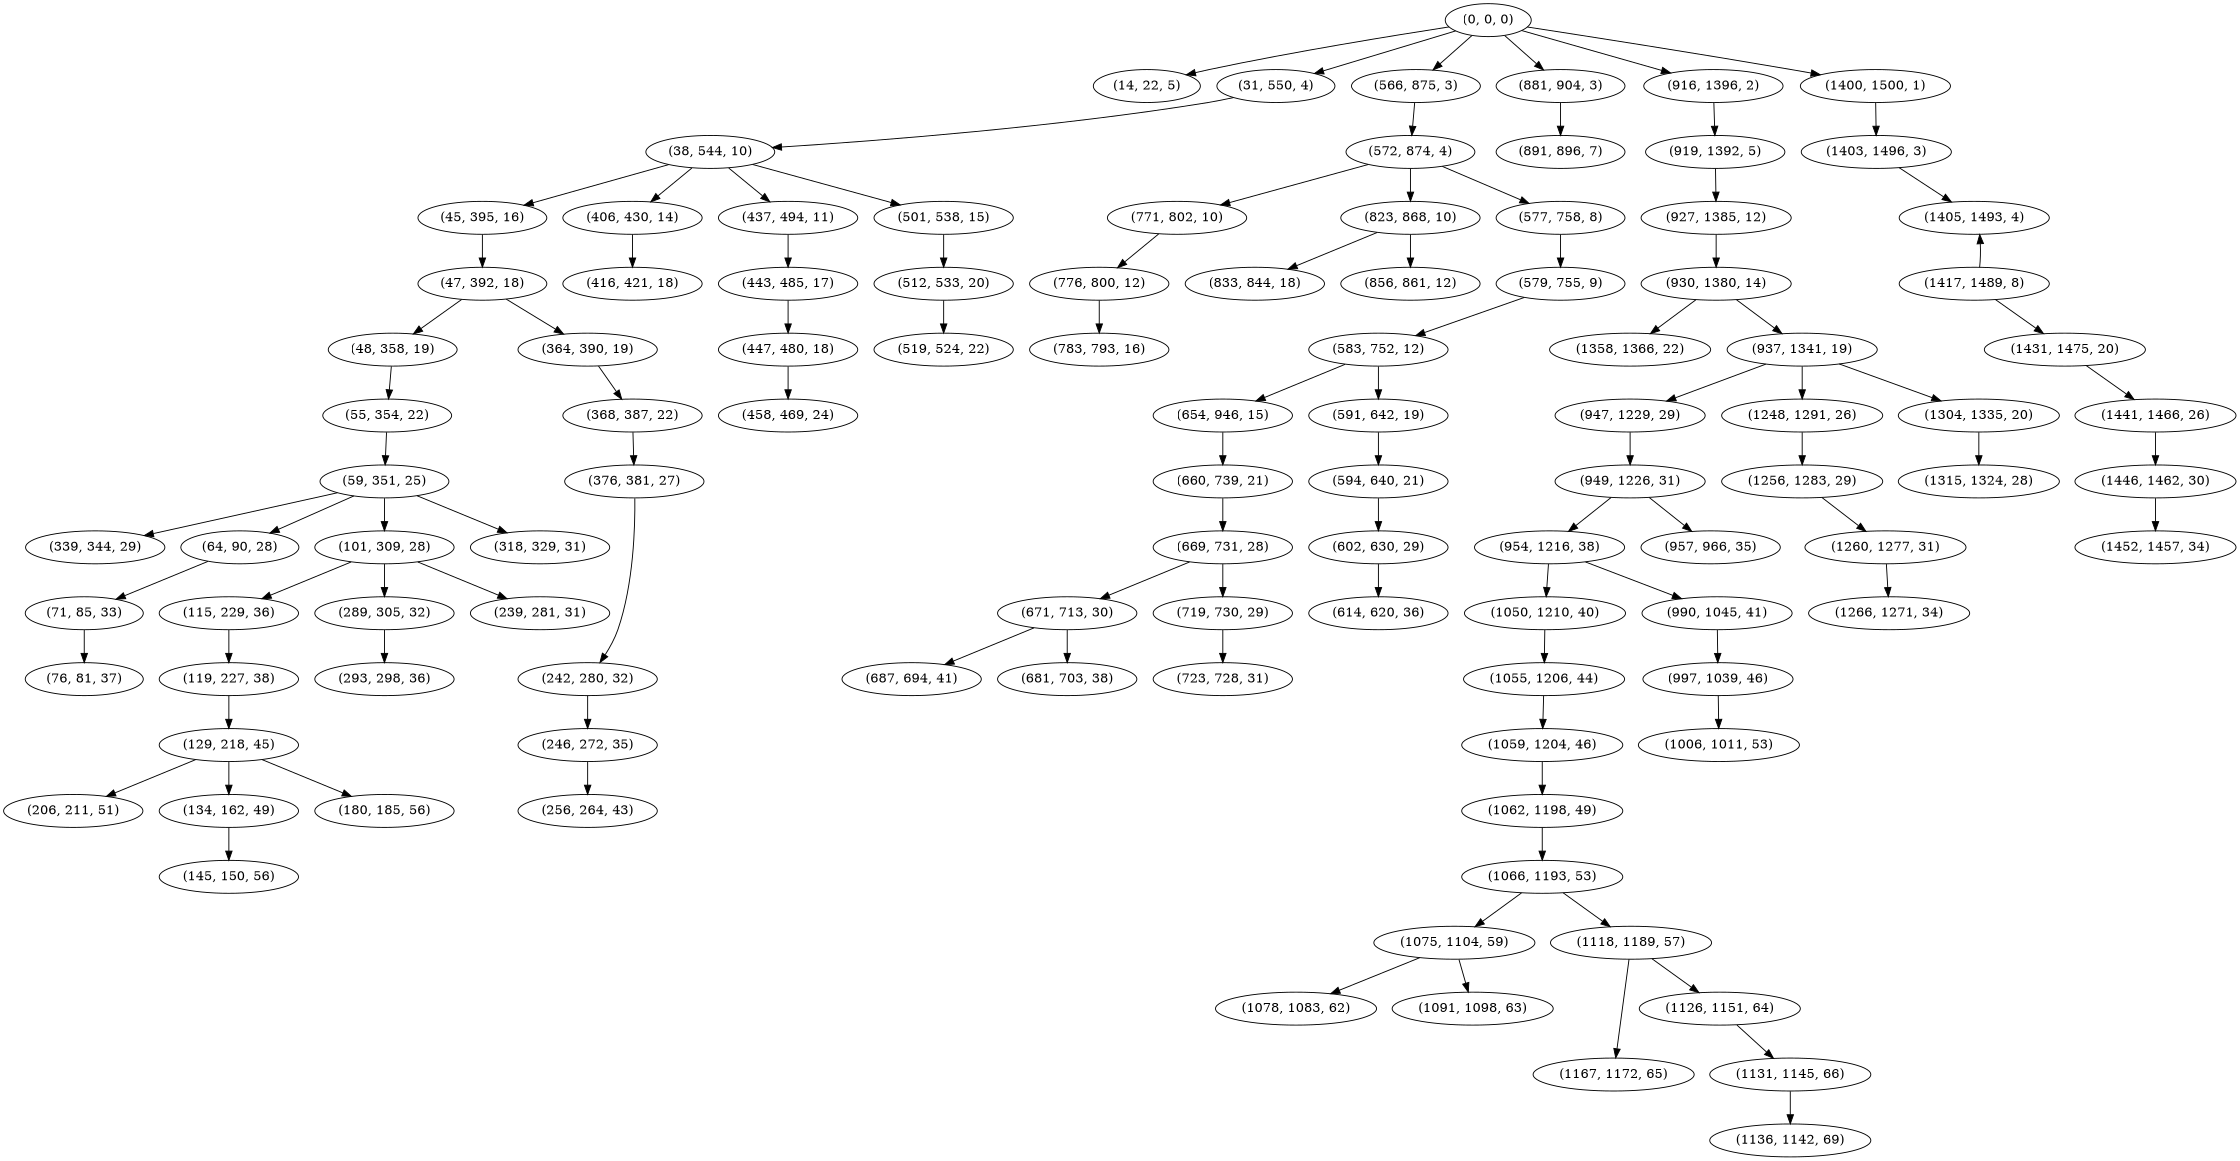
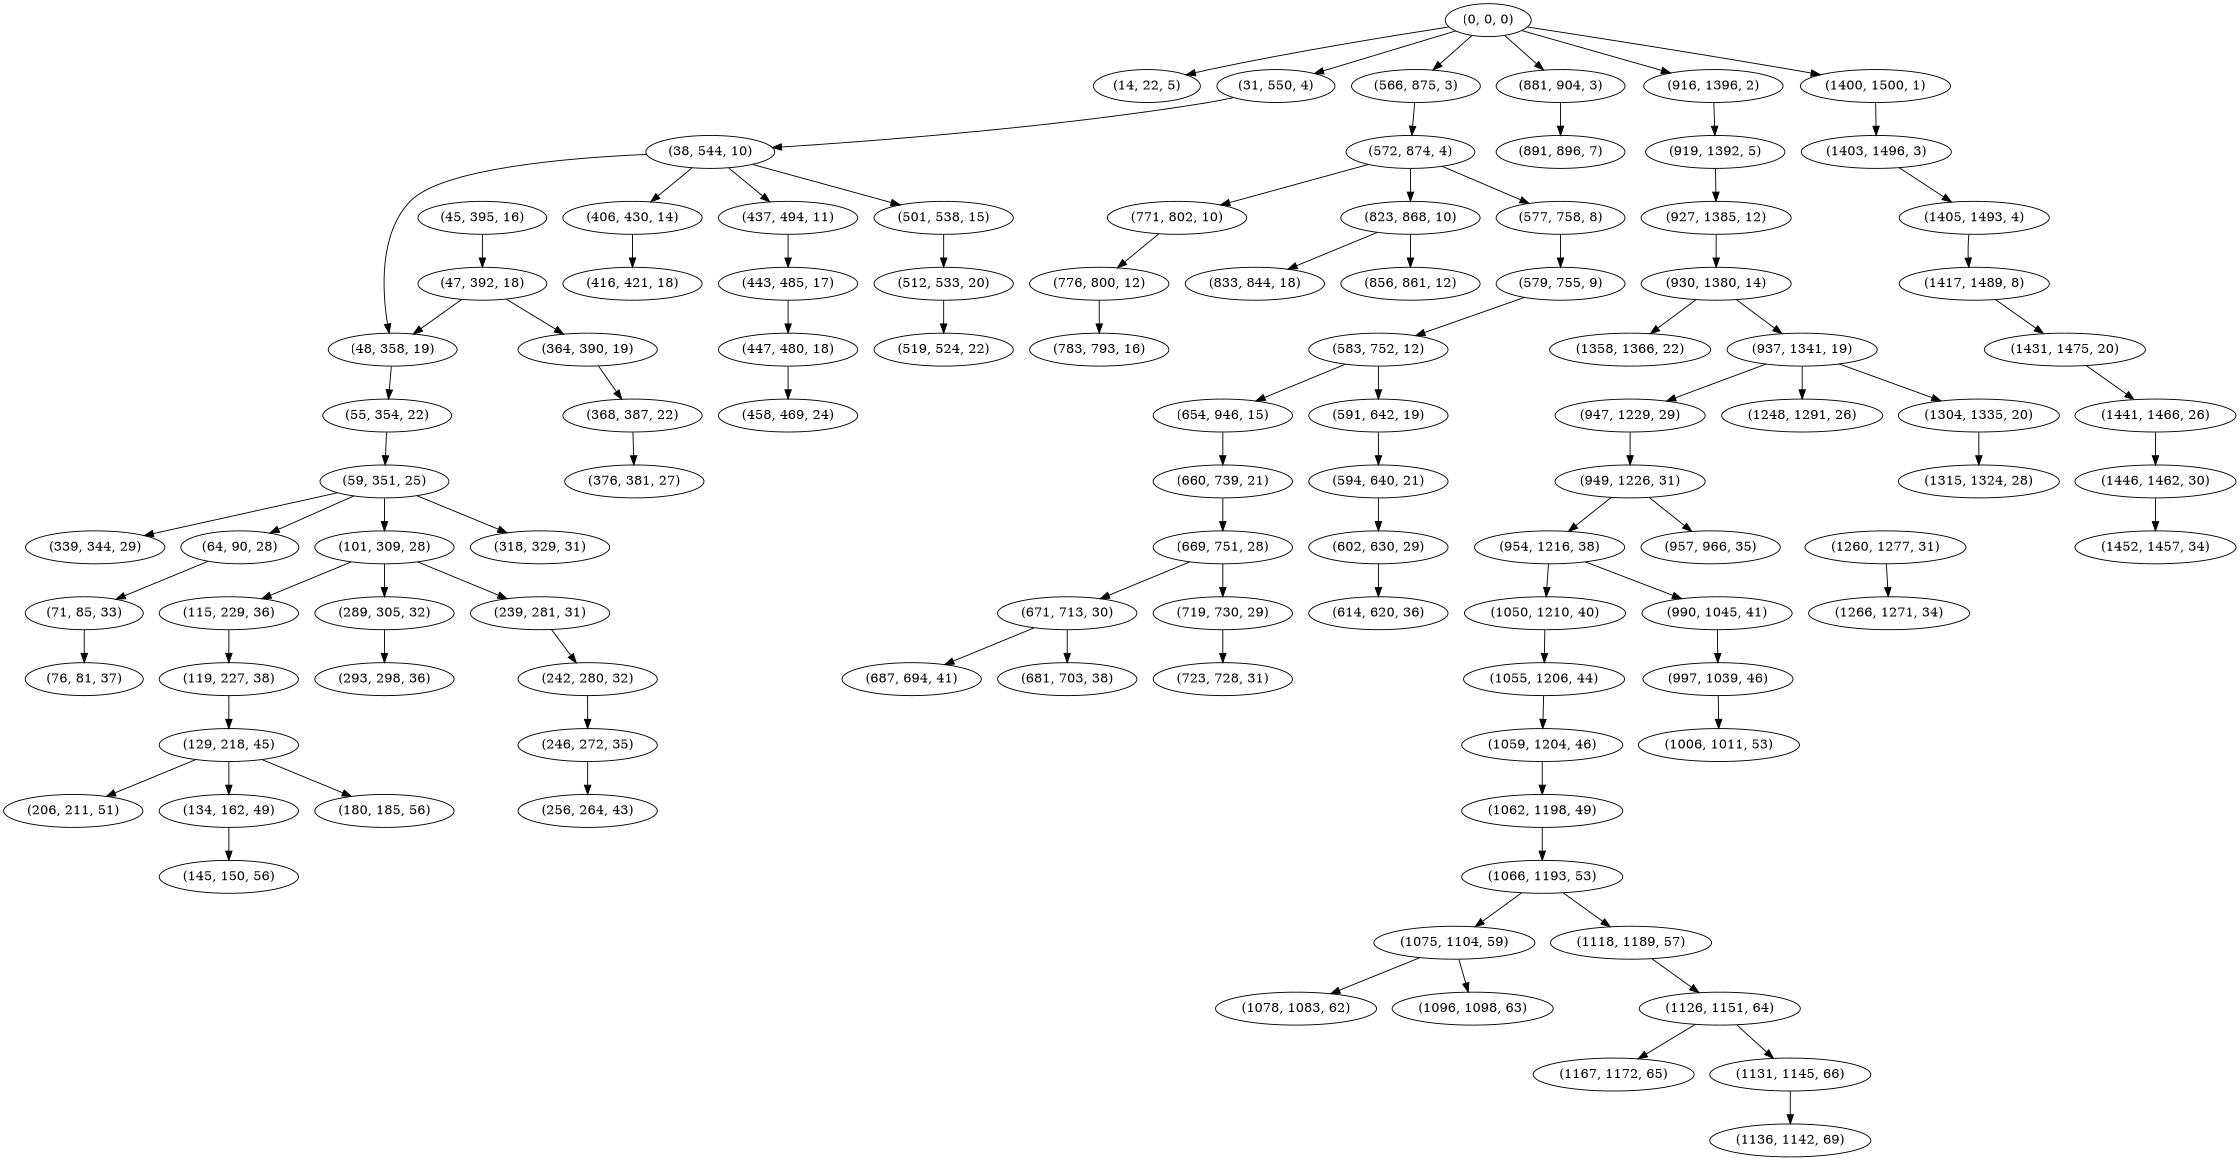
(601, 184) -> (462, 177)
(1980, 255) -> (1968, 246)
(1802, 481) -> none
(1223, 547) -> (1223, 547)
(630, 579) -> (561, 643)
(1623, 1004) -> (1671, 1039)
(1473, 1009) -> (1473, 1009)
